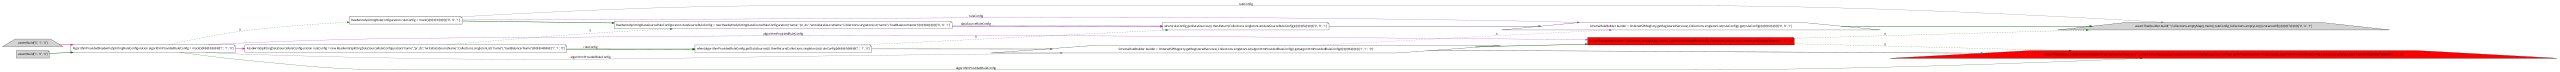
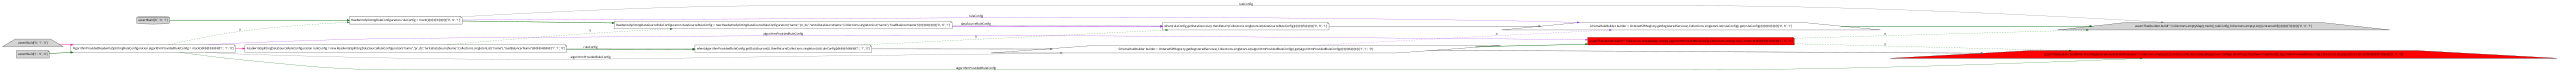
none -> (153, 20)
